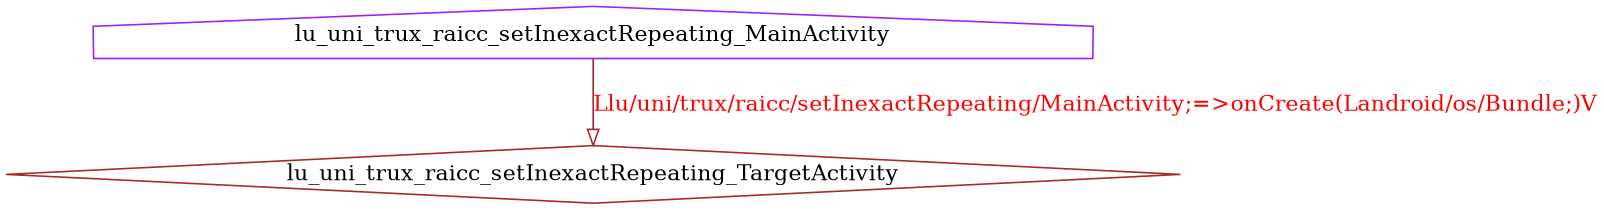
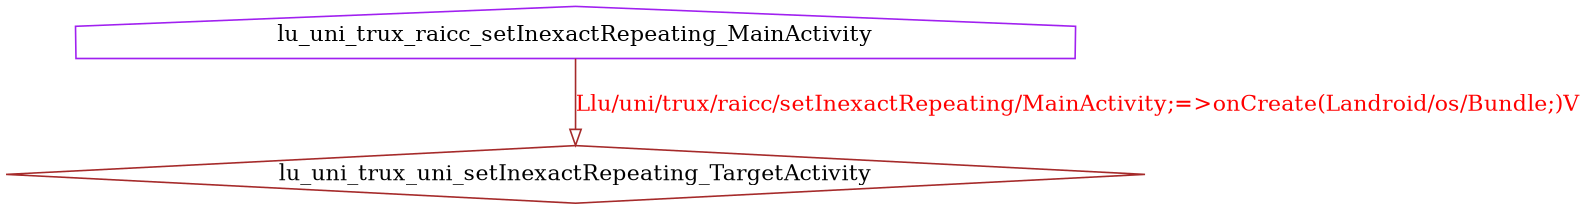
(593, 174) -> (576, 174)
